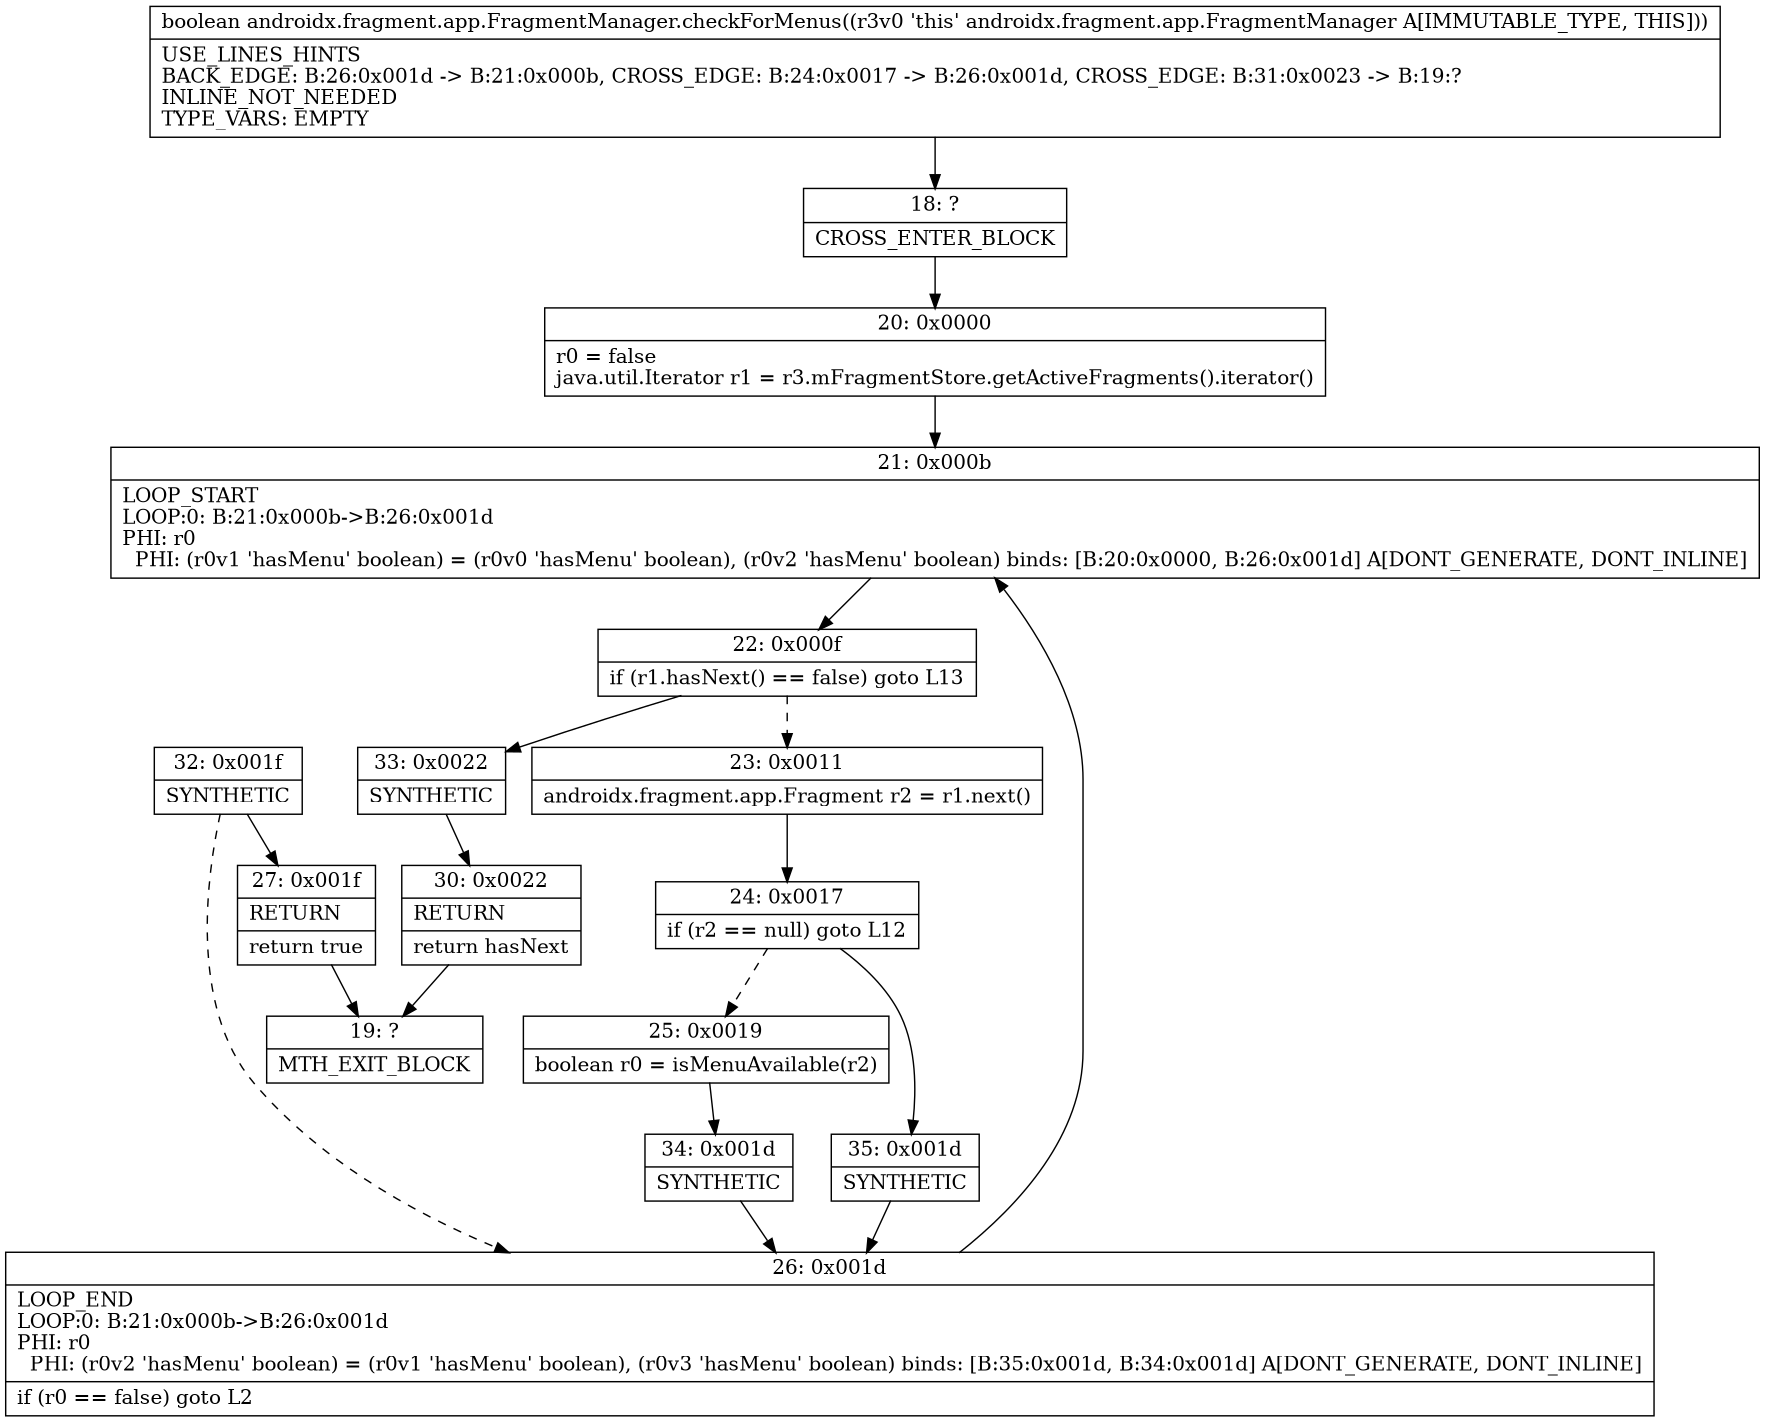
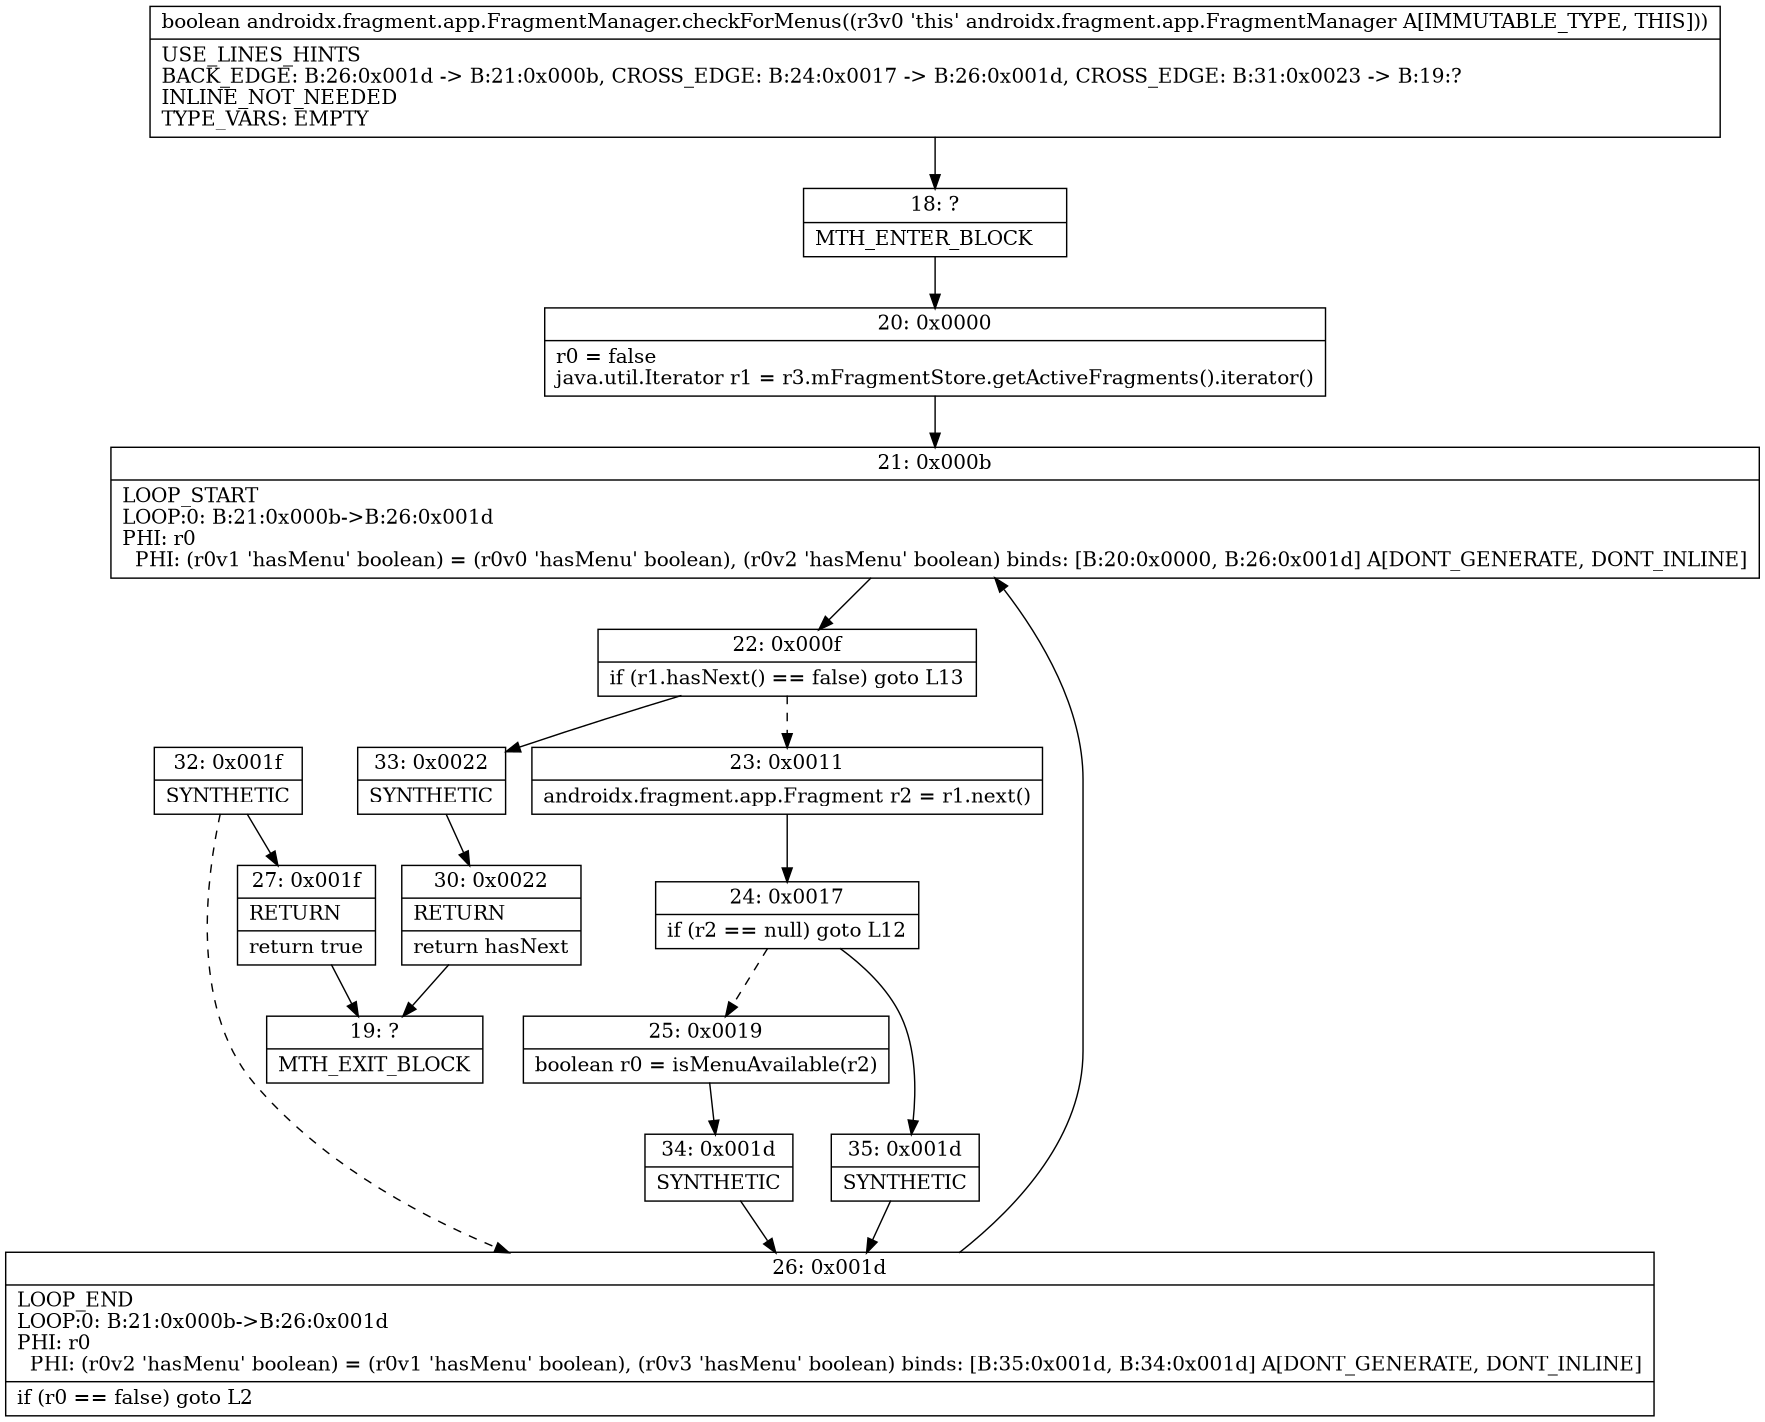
(935, 239) -> (924, 239)
